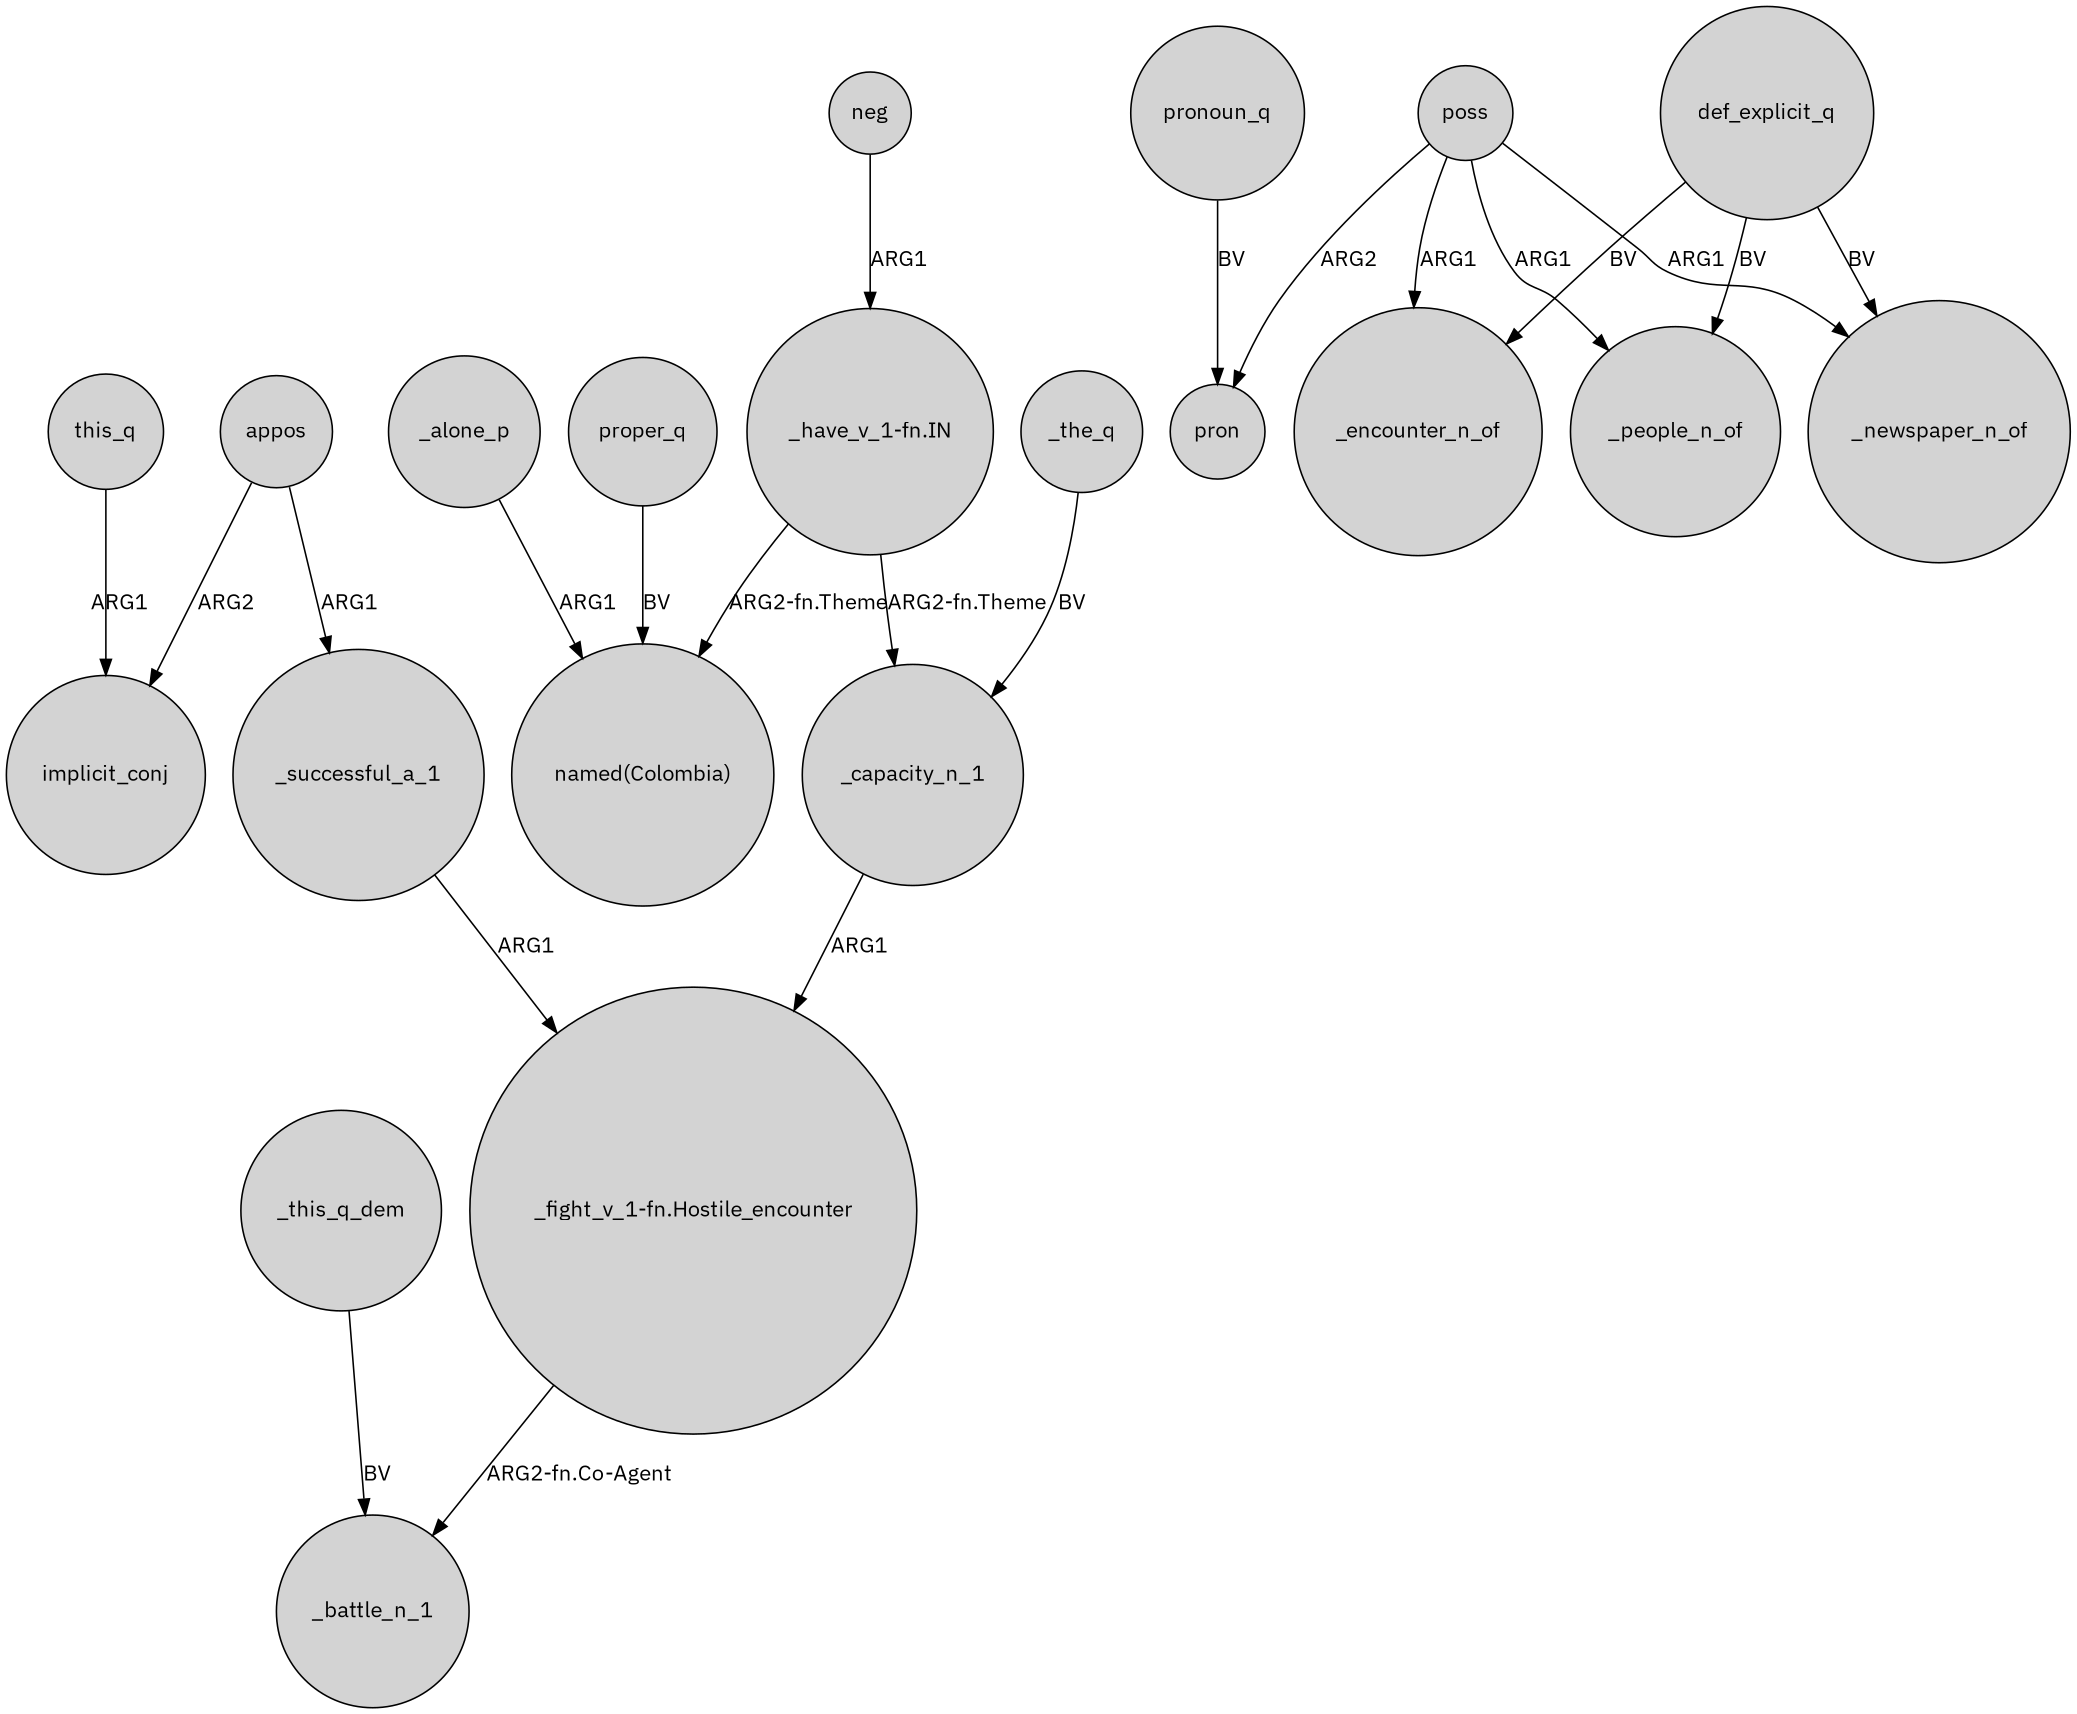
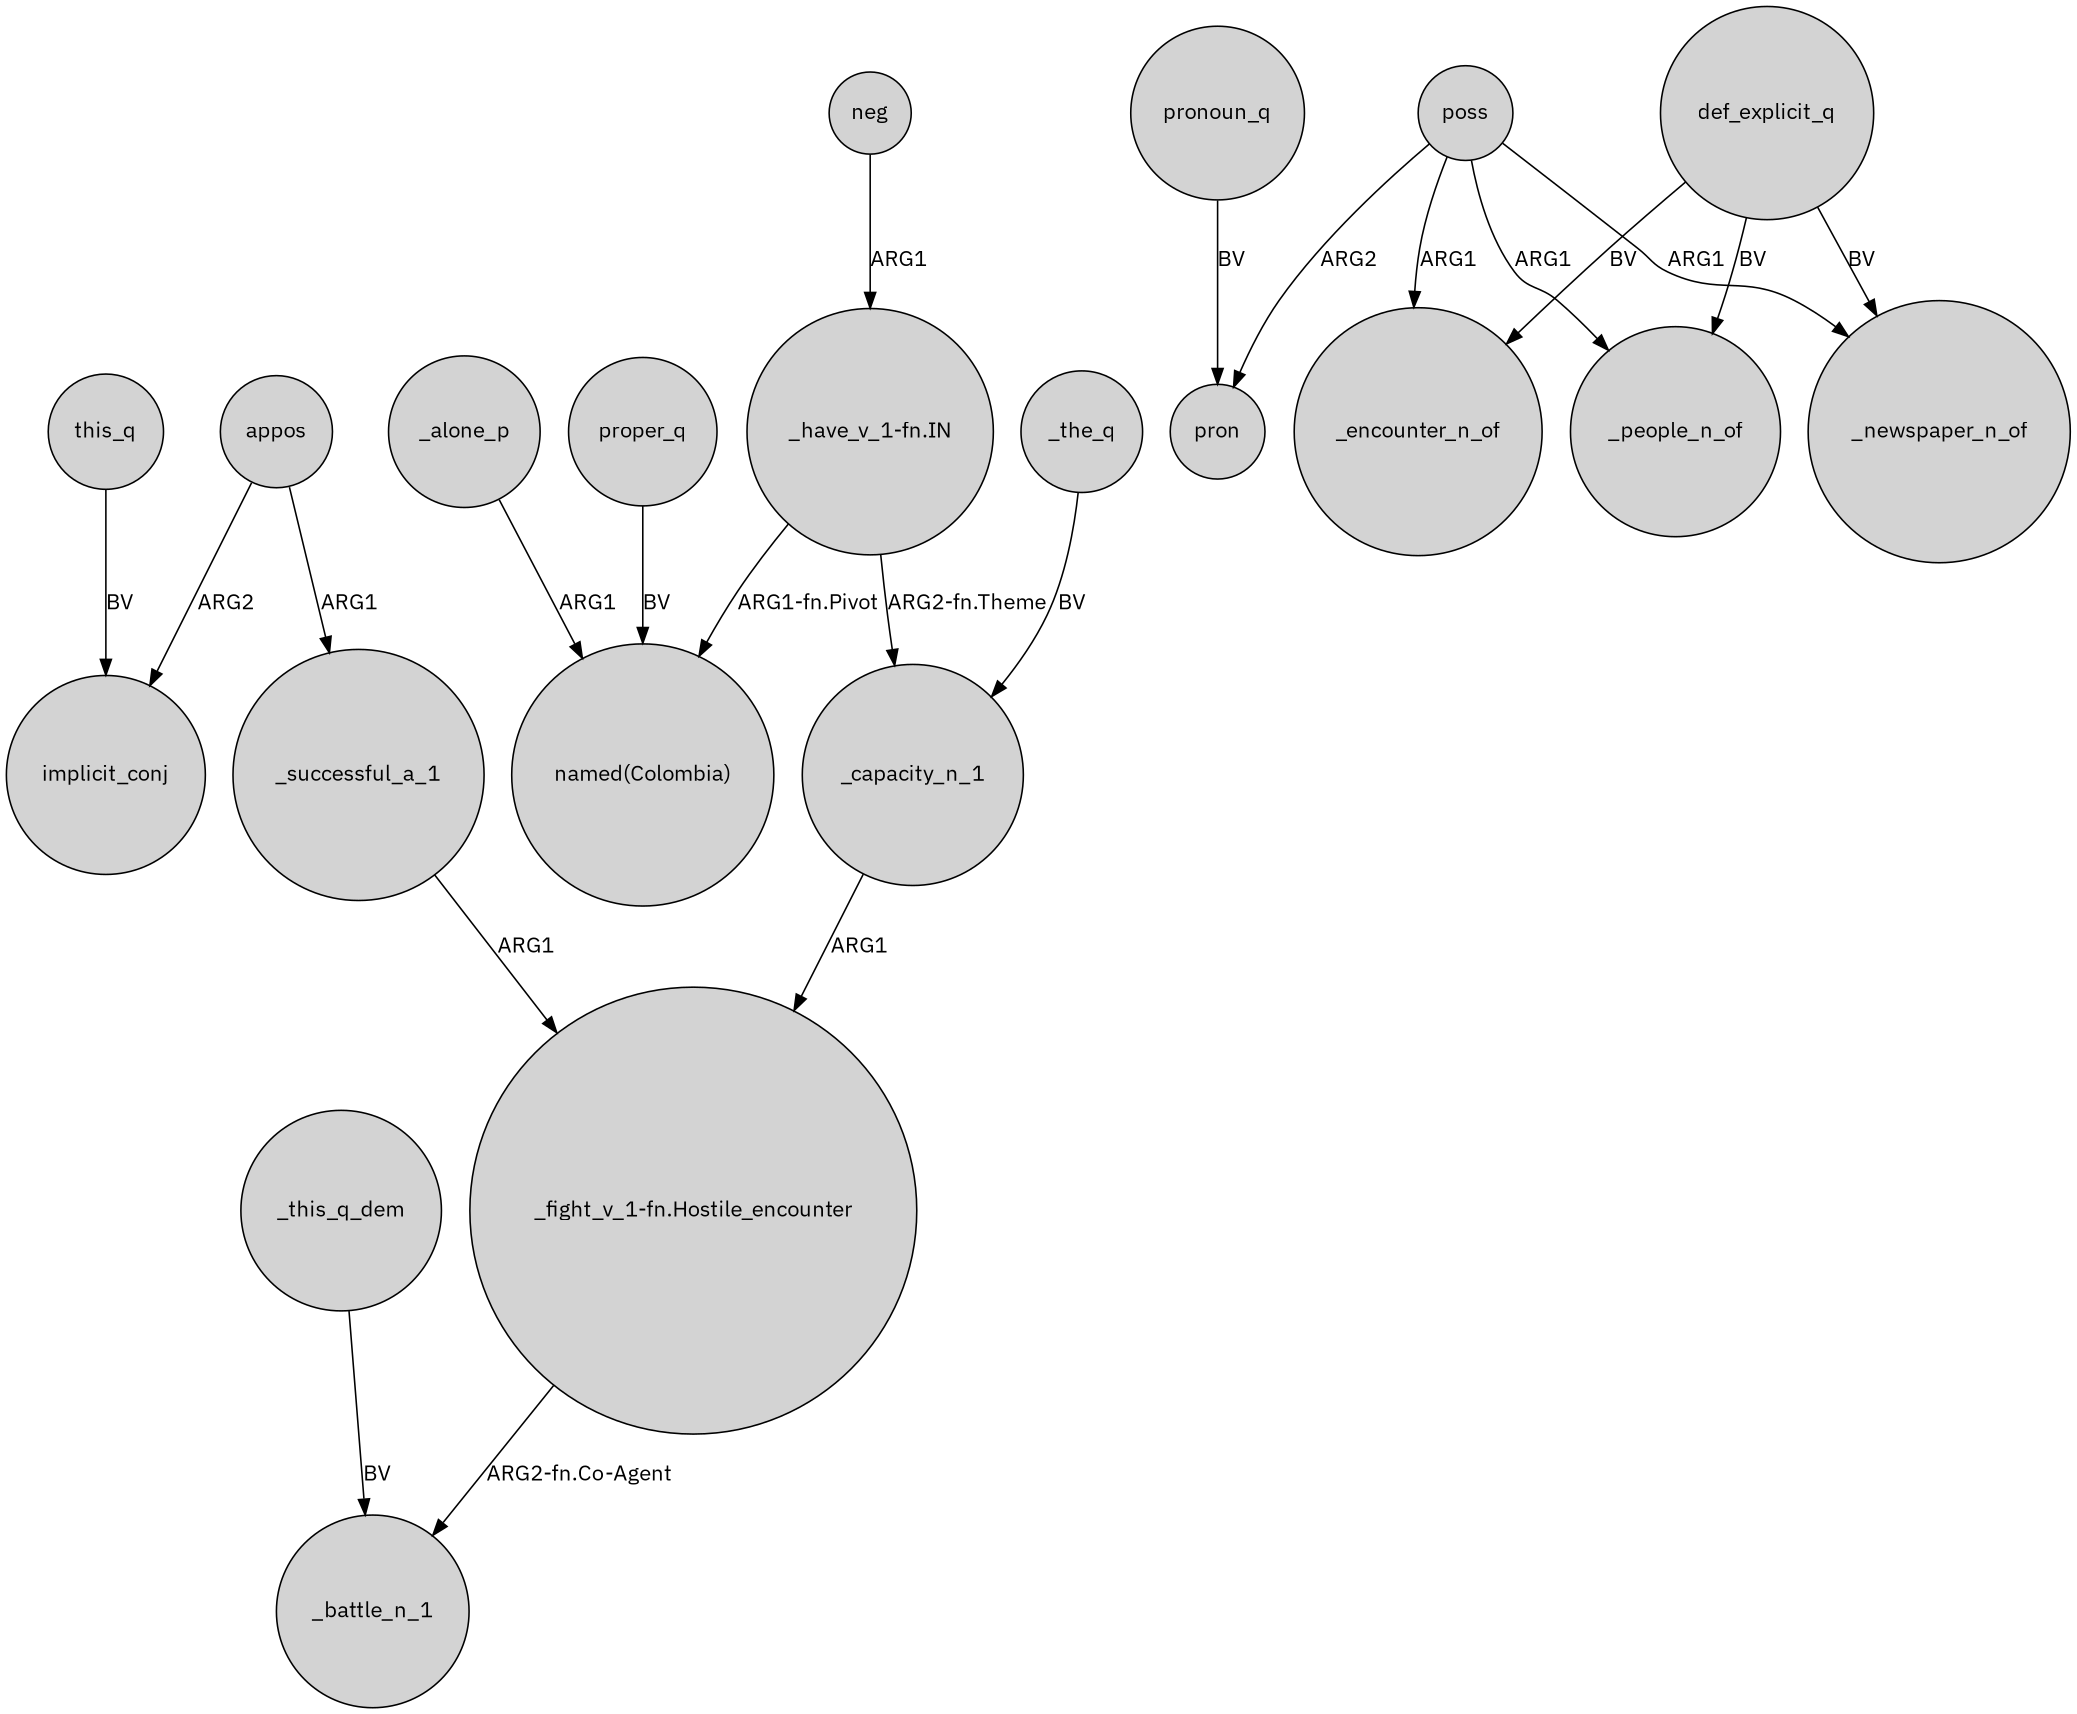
(120, 603) -> (120, 603)
(809, 603) -> (809, 603)
